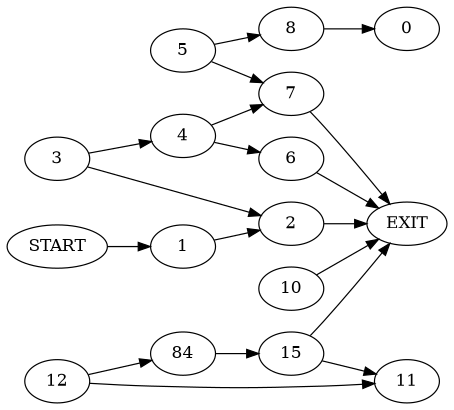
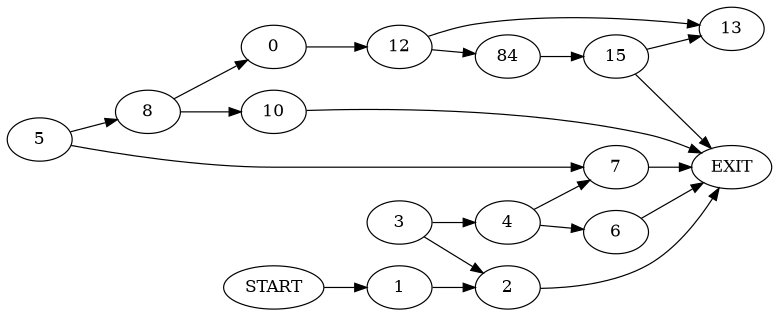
none -> (331, 47)
none -> (205, 112)
(407, 381) -> (732, 29)
